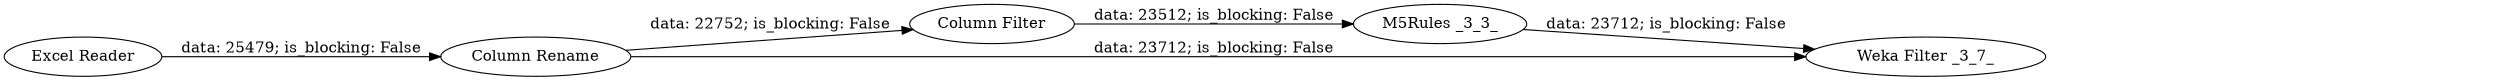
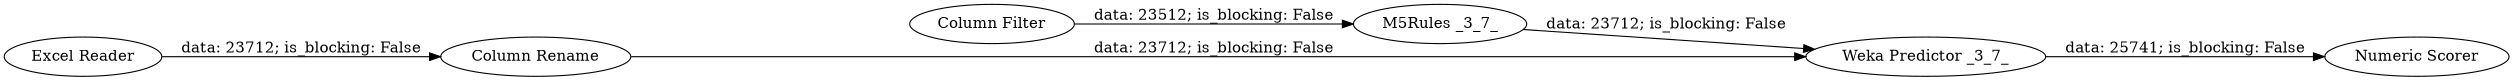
(1440, 24) -> (1440, 24)
(764, 40) -> none
(301, 49) -> (301, 49)
(1926, 57) -> (1926, 57)
none -> (2417, 57)
